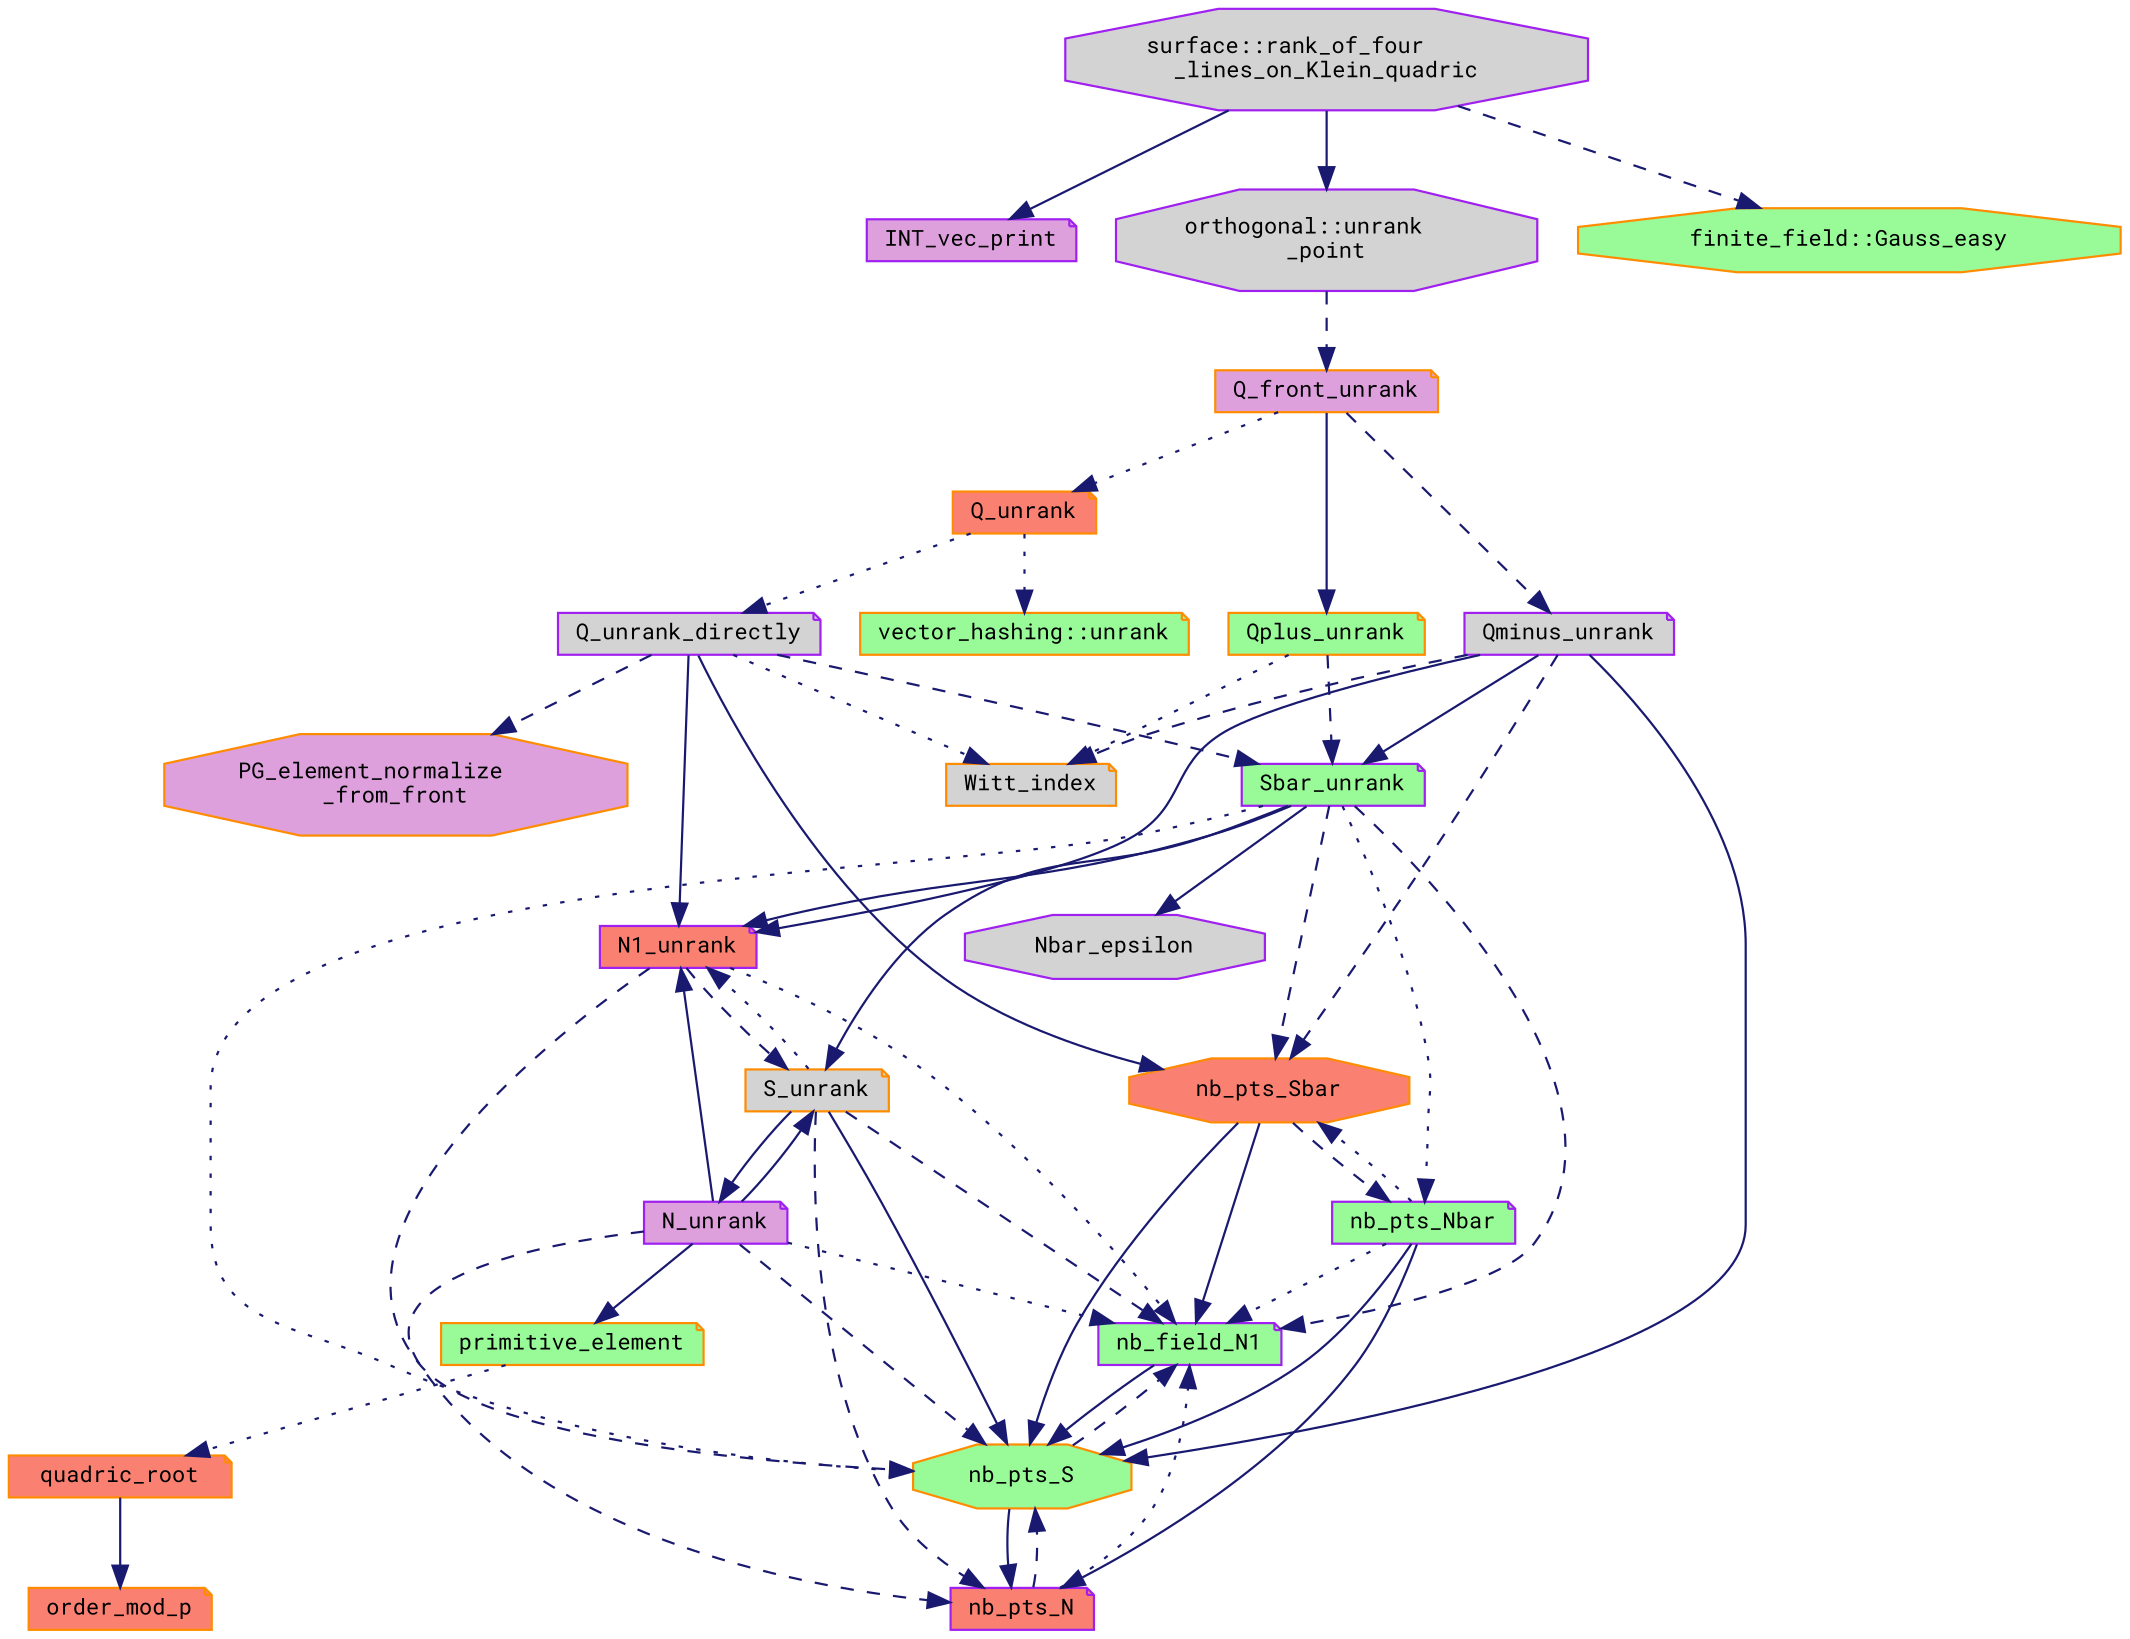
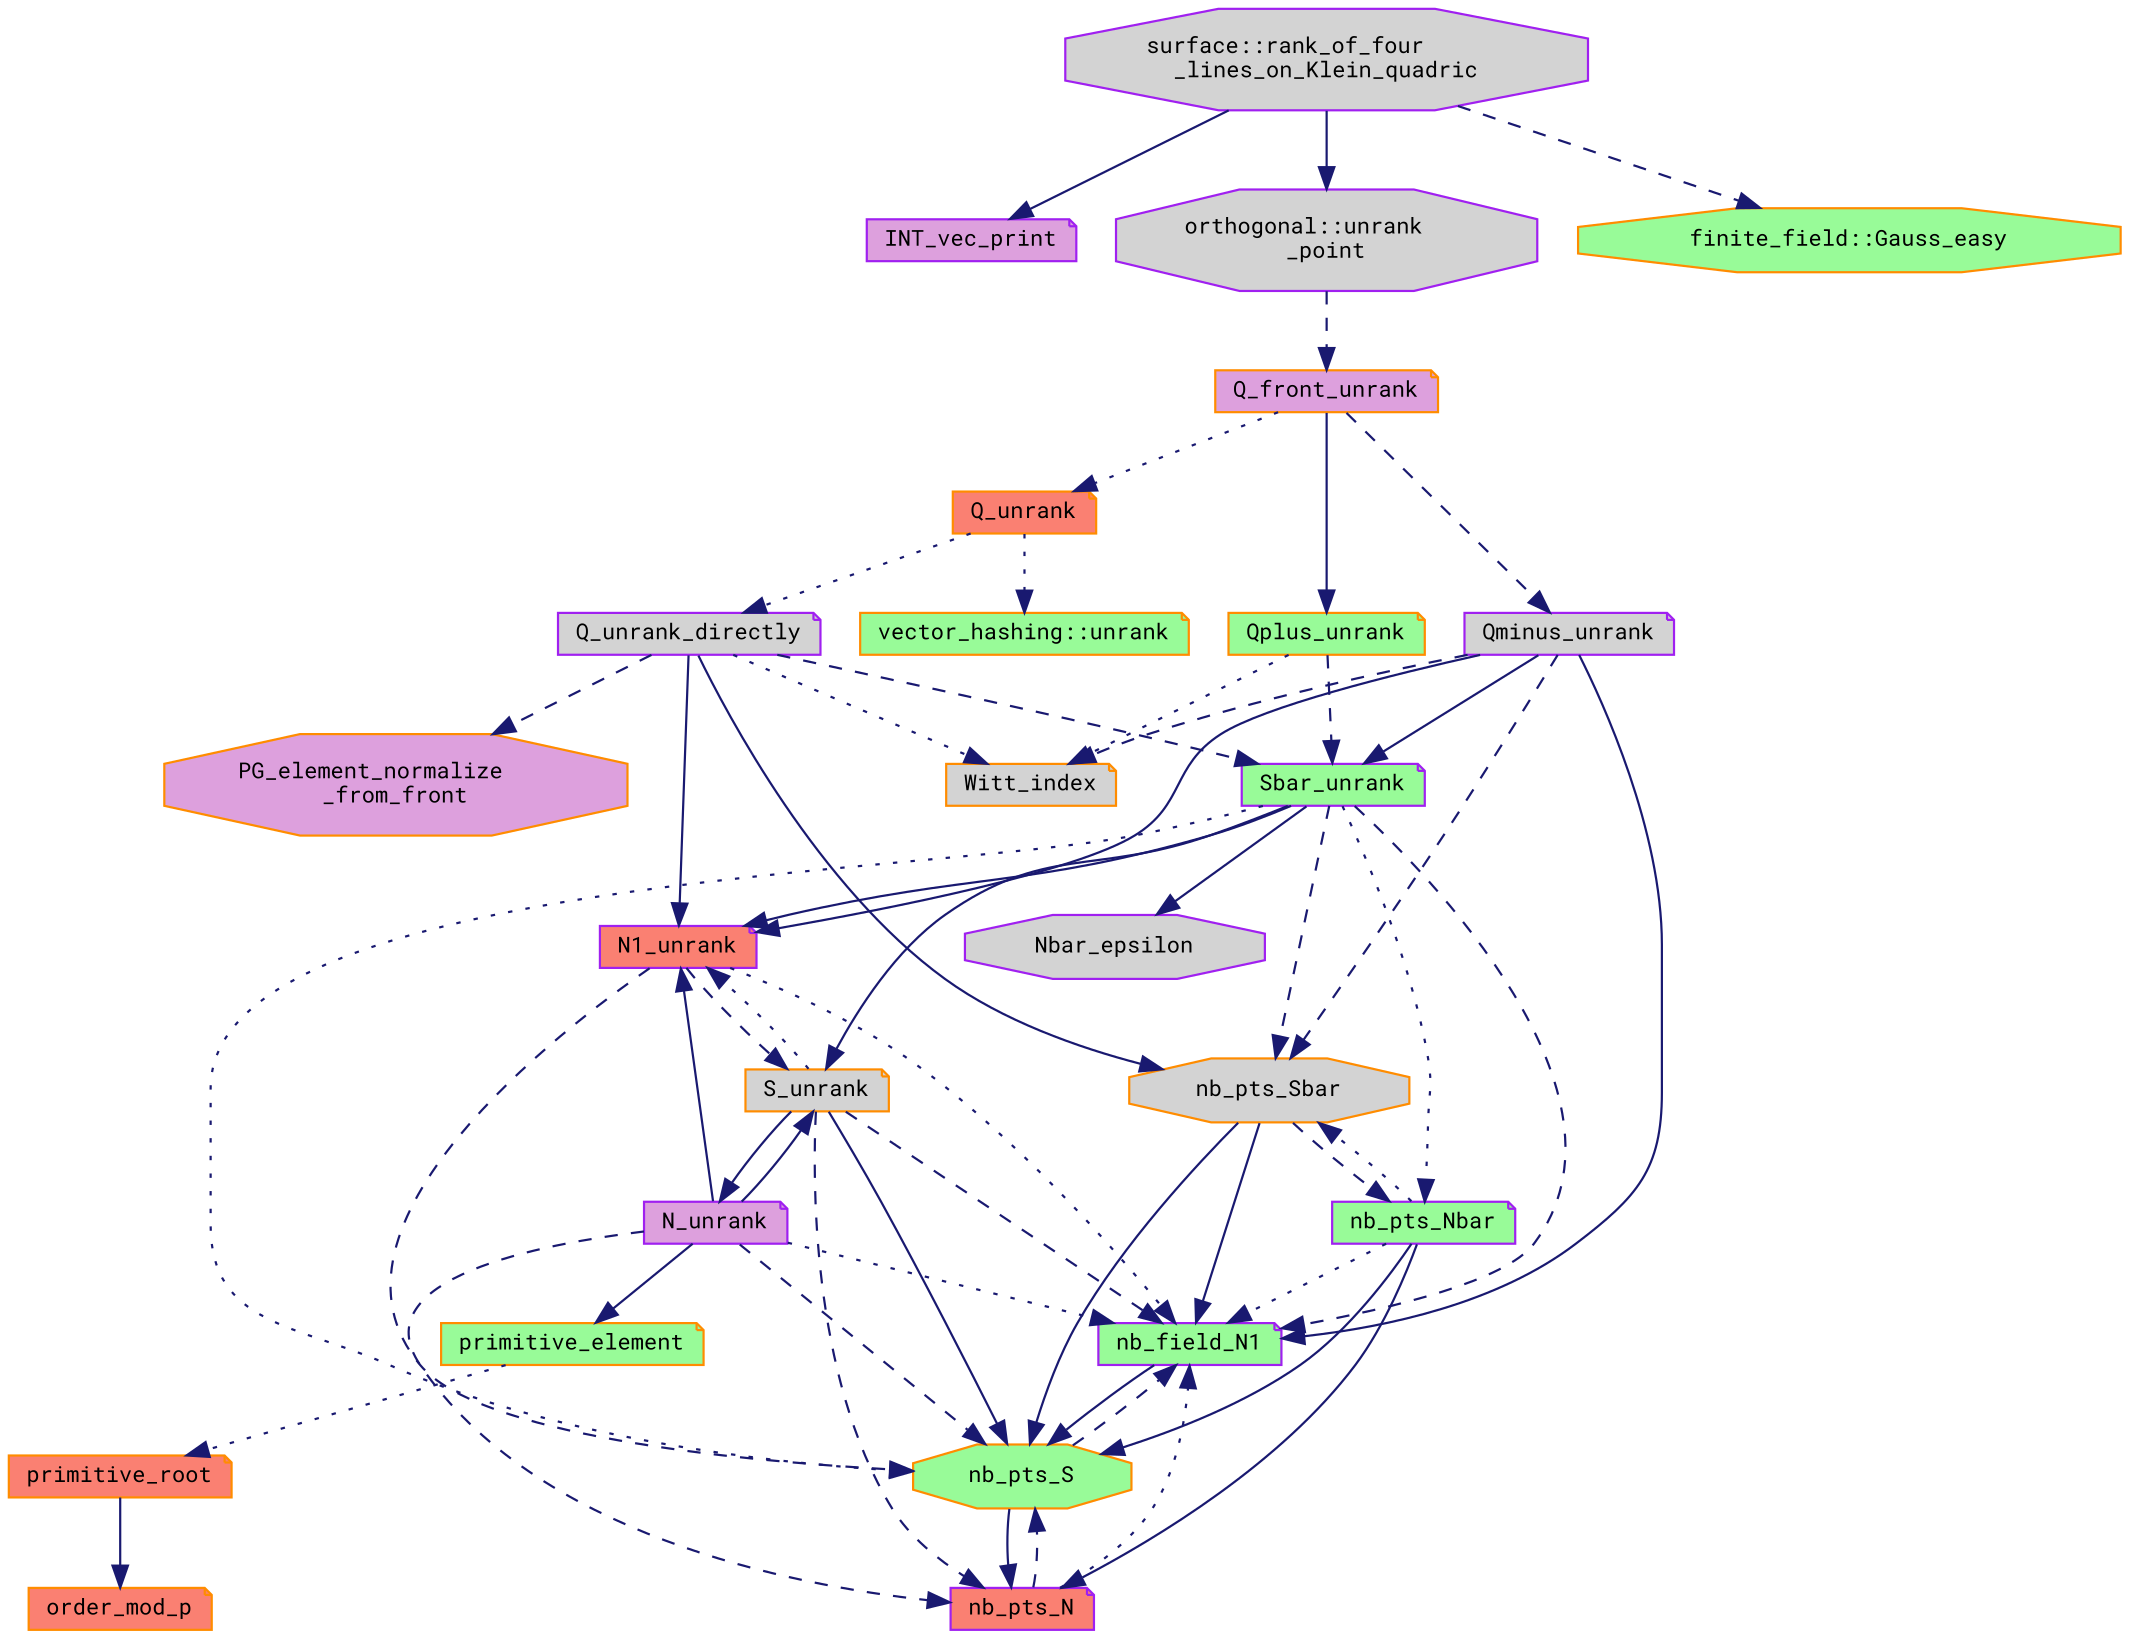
(1269, 1090) -> (1269, 1090)
(1737, 1248) -> (1661, 1103)
(120, 1476) -> (120, 1476)
